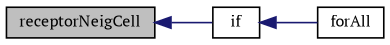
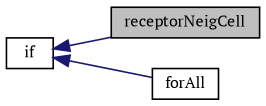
(192, 23) -> (90, 41)
